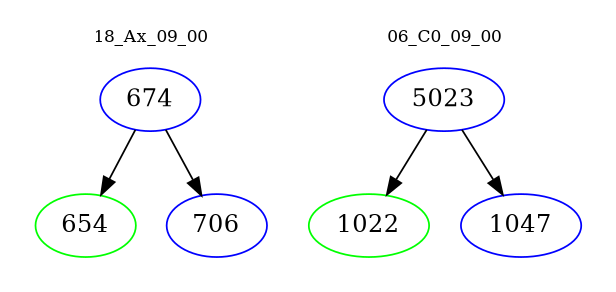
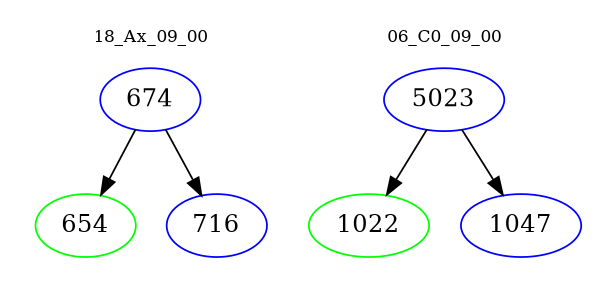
(217, 226) -> (217, 226)
